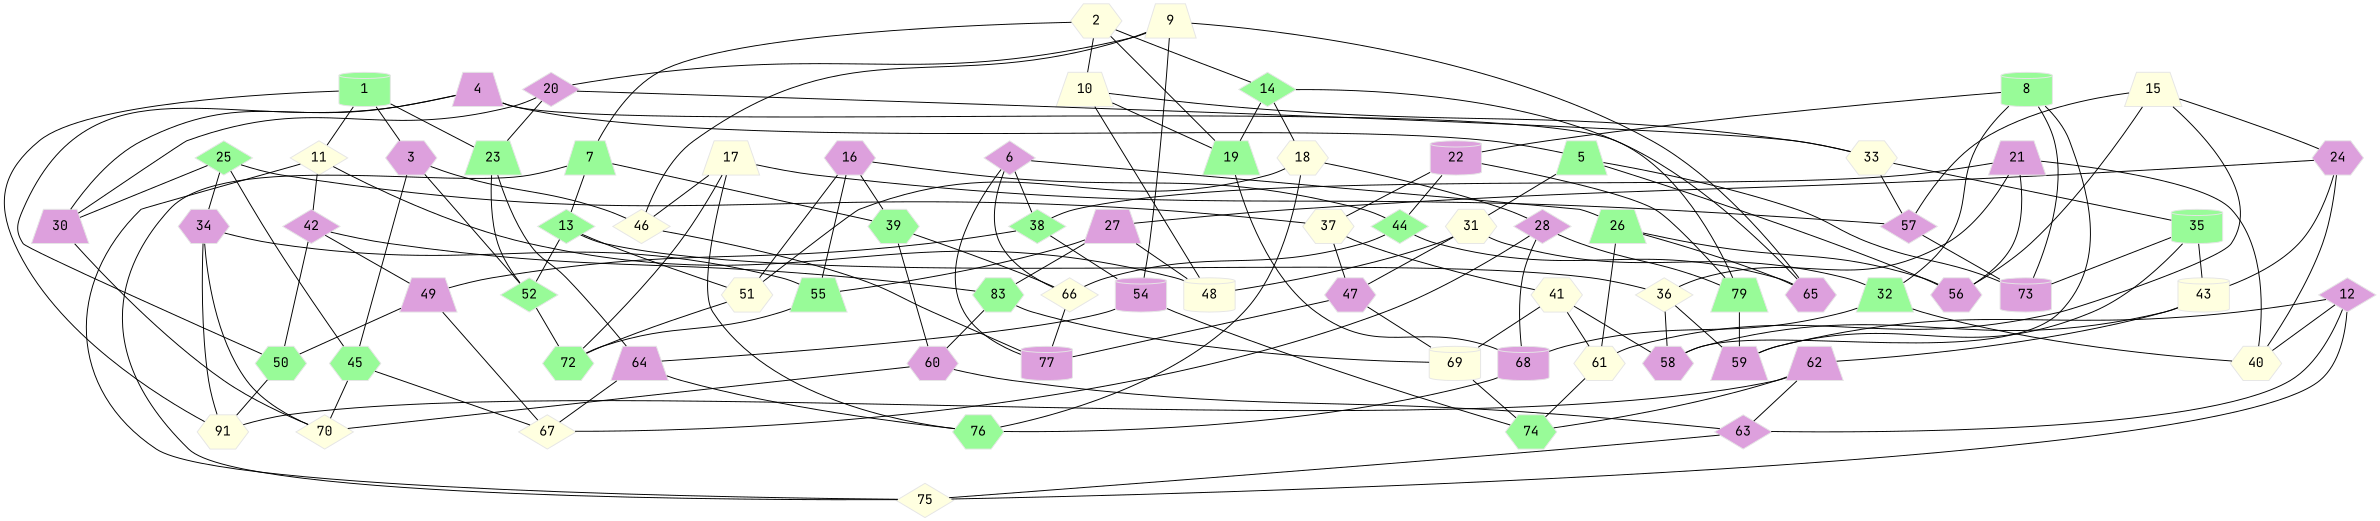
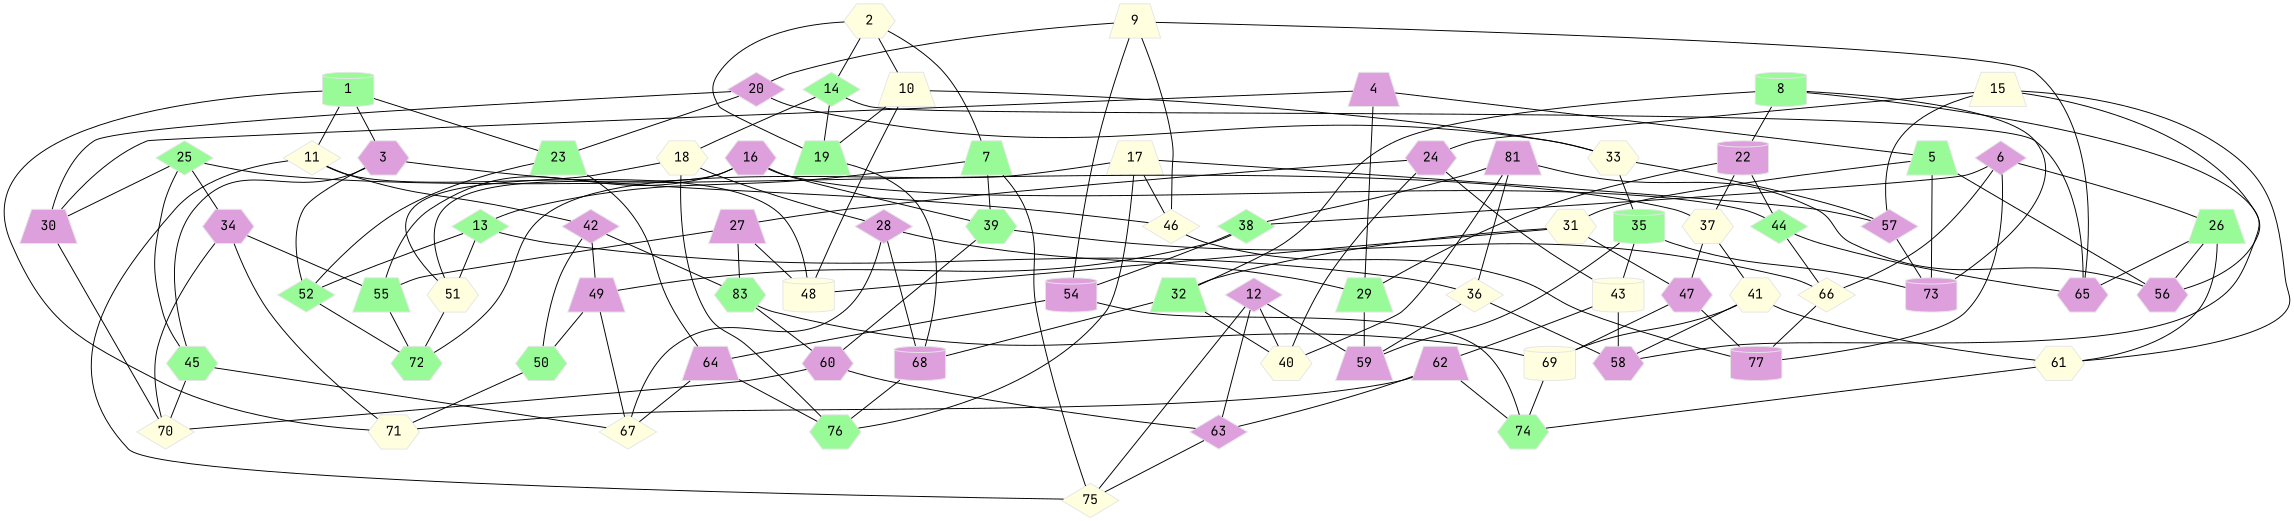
(76, 140) -> none
(2017, 158) -> (1513, 158)
(1739, 295) -> (1364, 295)
(223, 432) -> (394, 432)
